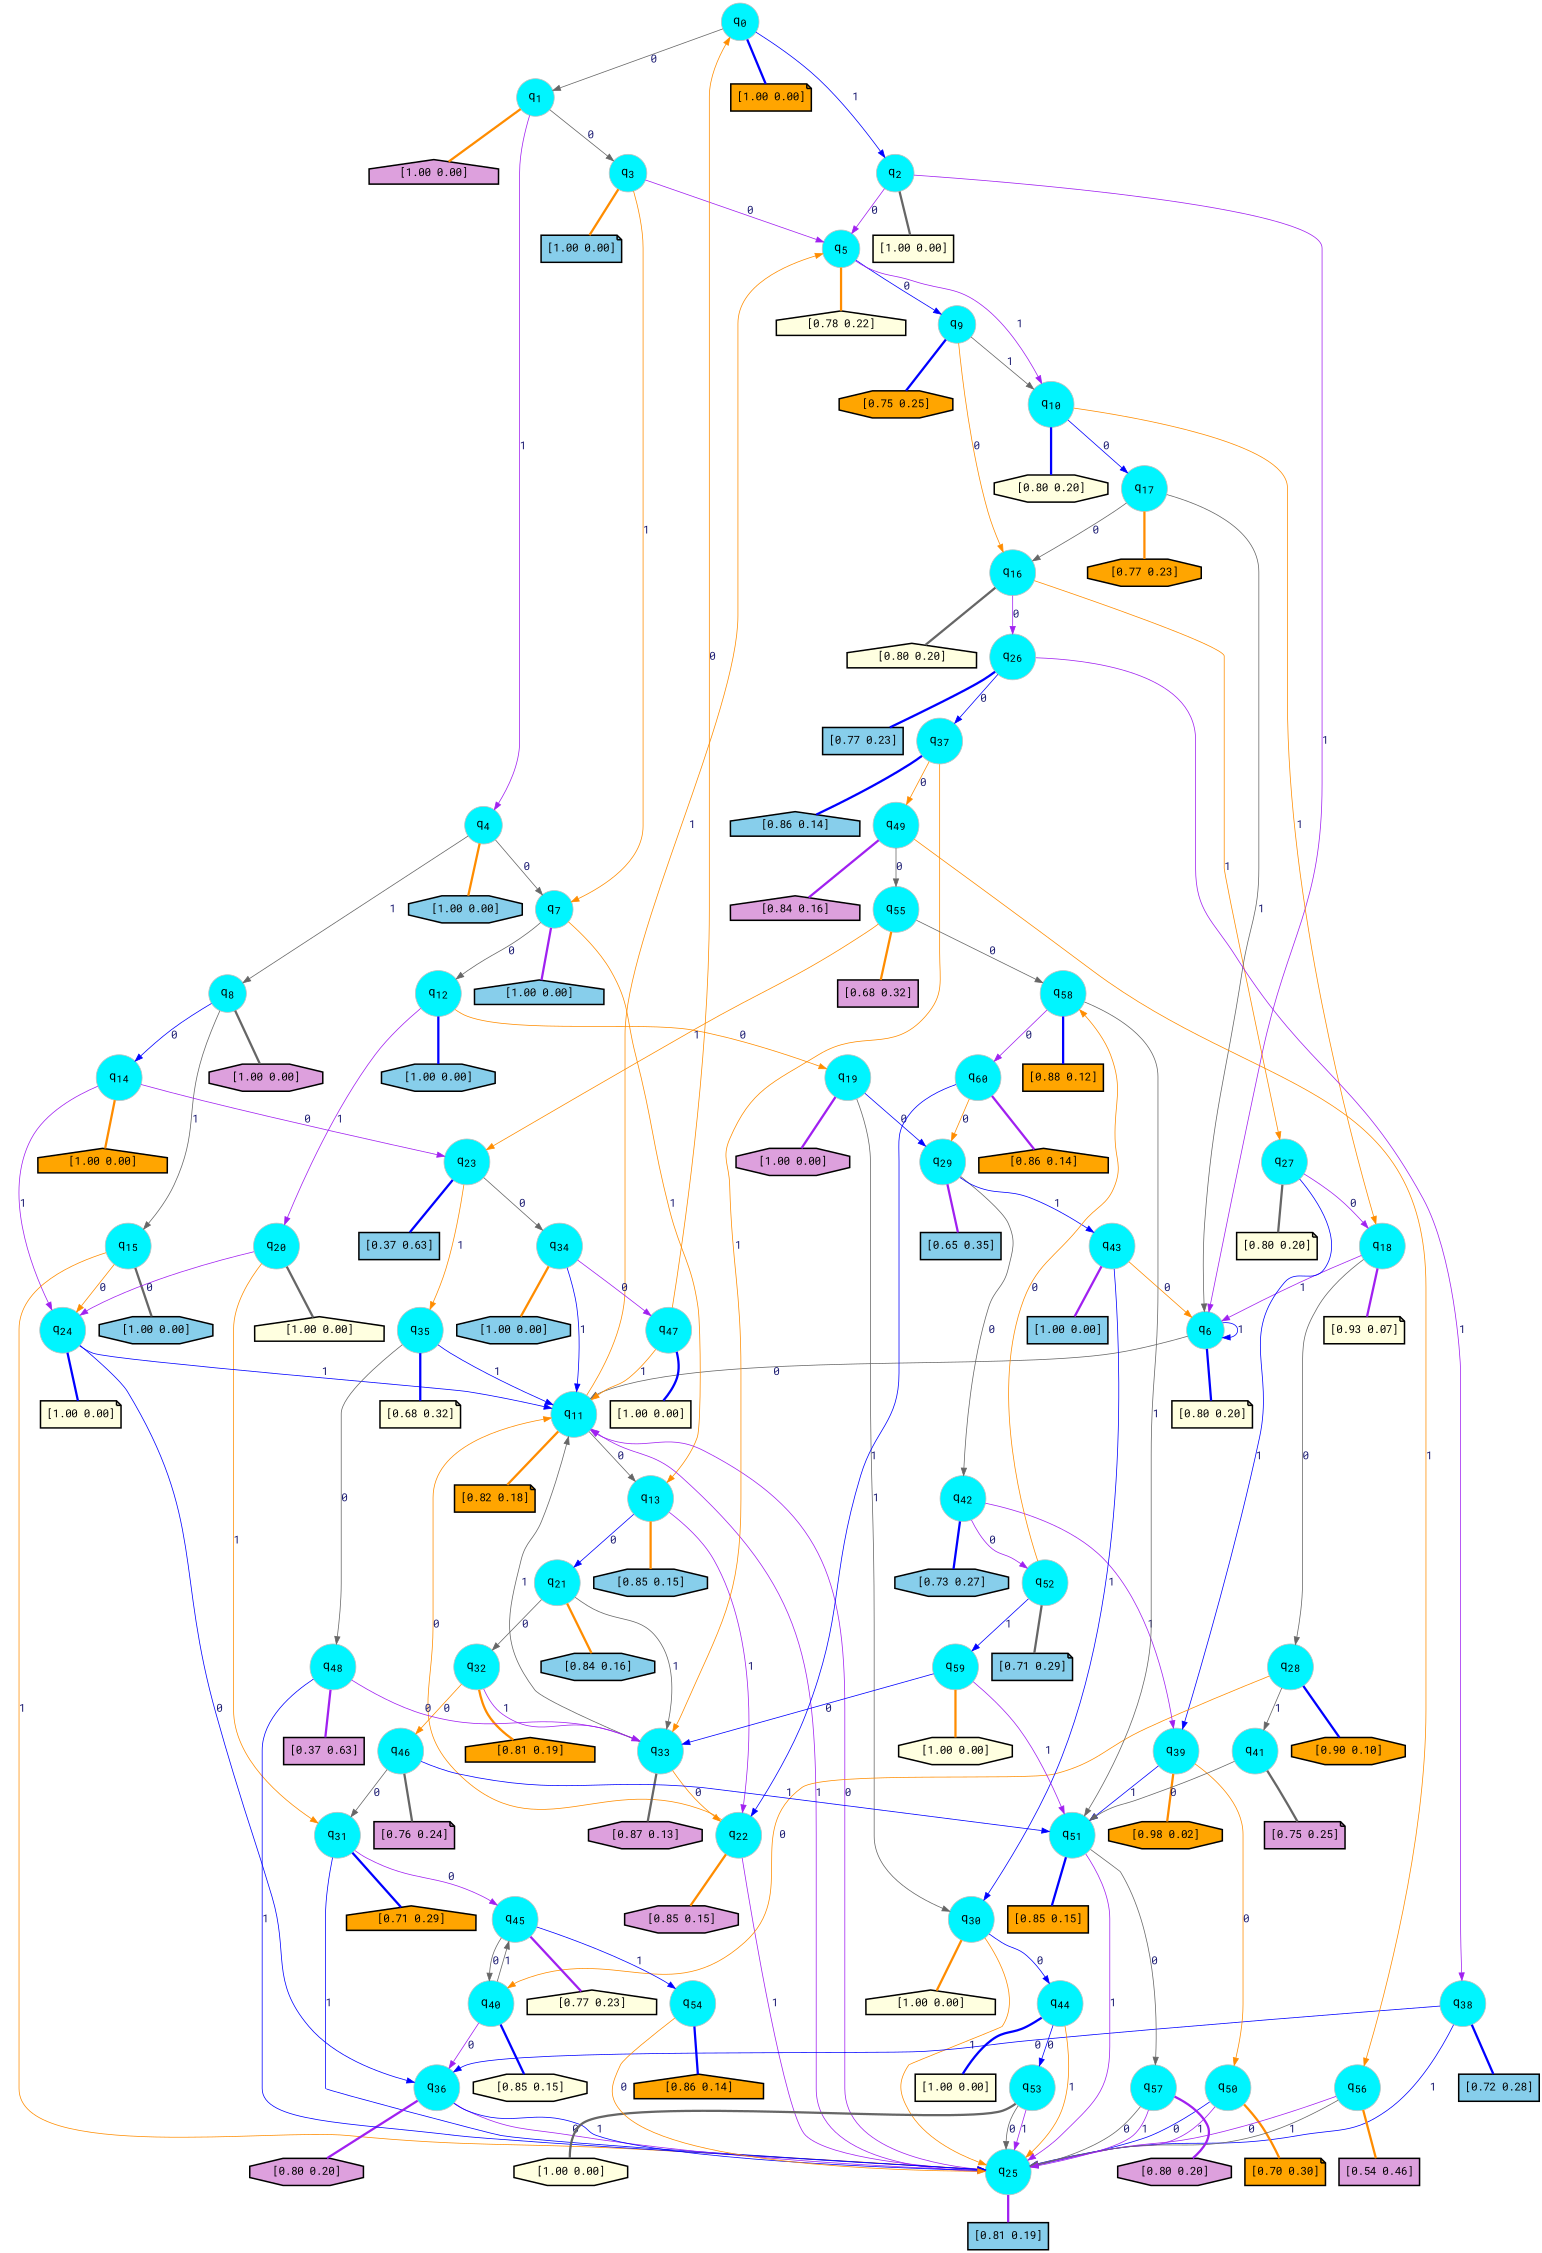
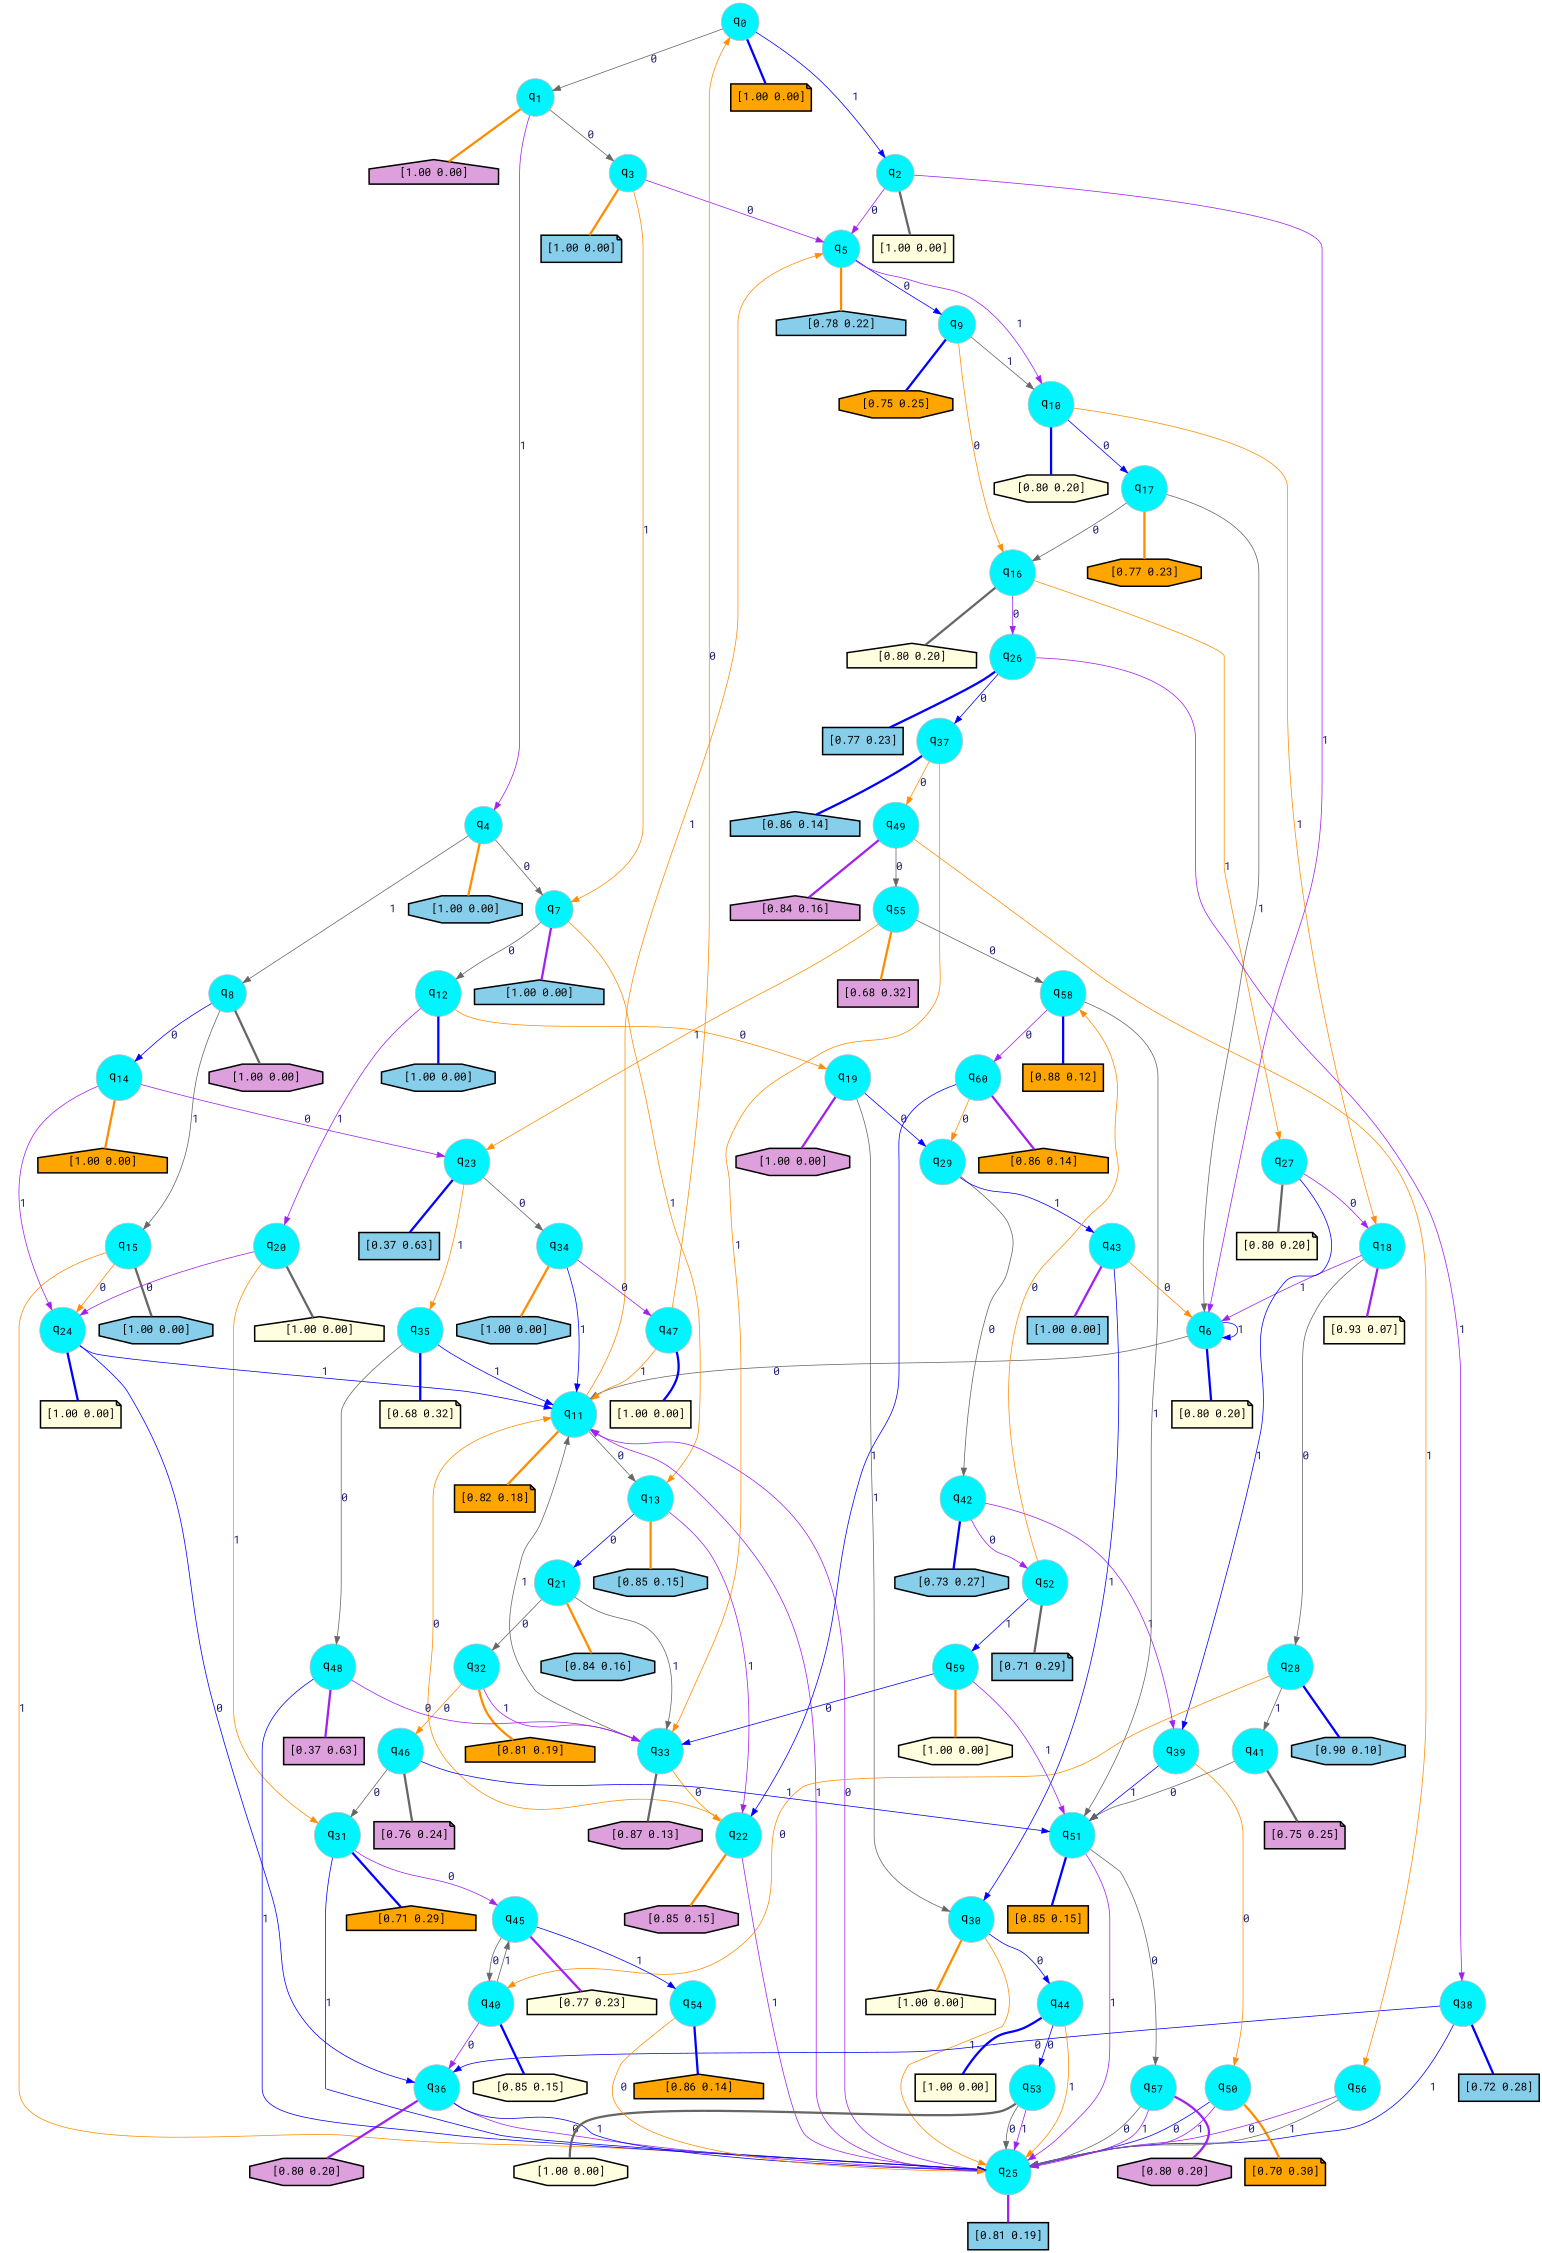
(841, 324) -> (841, 324)
(961, 1246) -> none
(1348, 1751) -> (1348, 1751)
(1166, 1835) -> none
(1379, 2172) -> none
